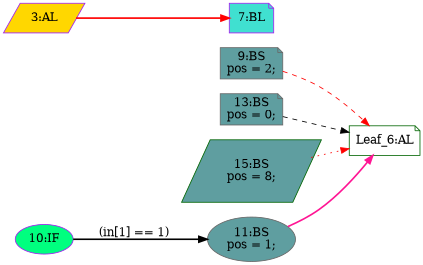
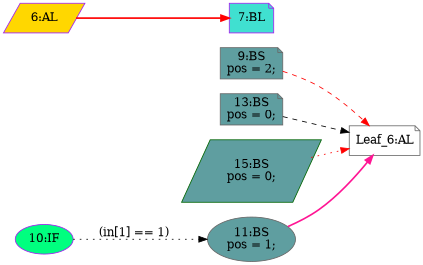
(44, 18) -> (44, 18)
(385, 141) -> (385, 141)
(251, 171) -> (251, 171)
(136, 239) -> (136, 239)
